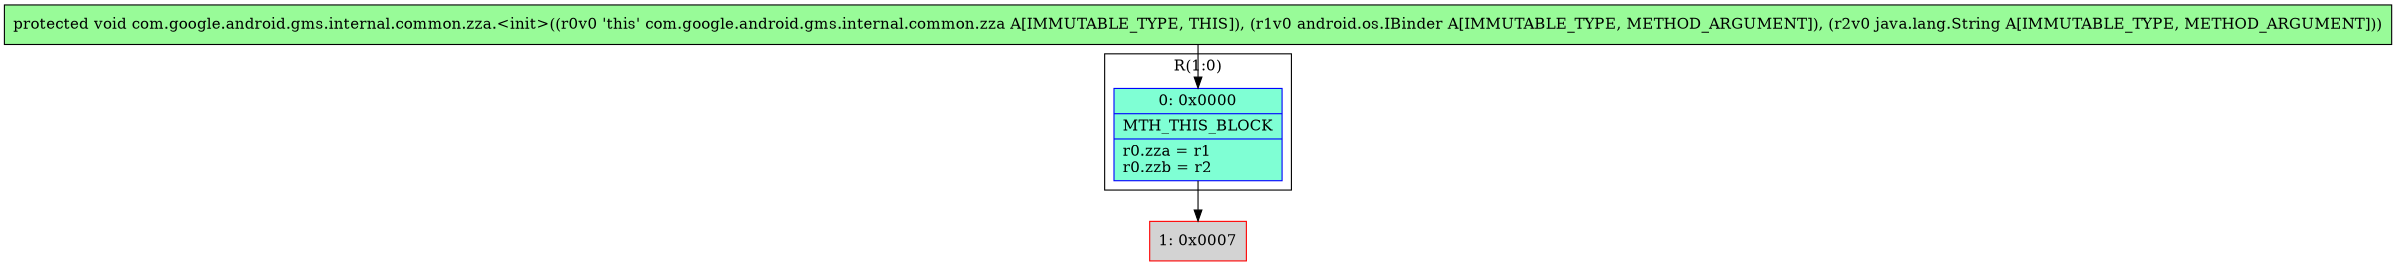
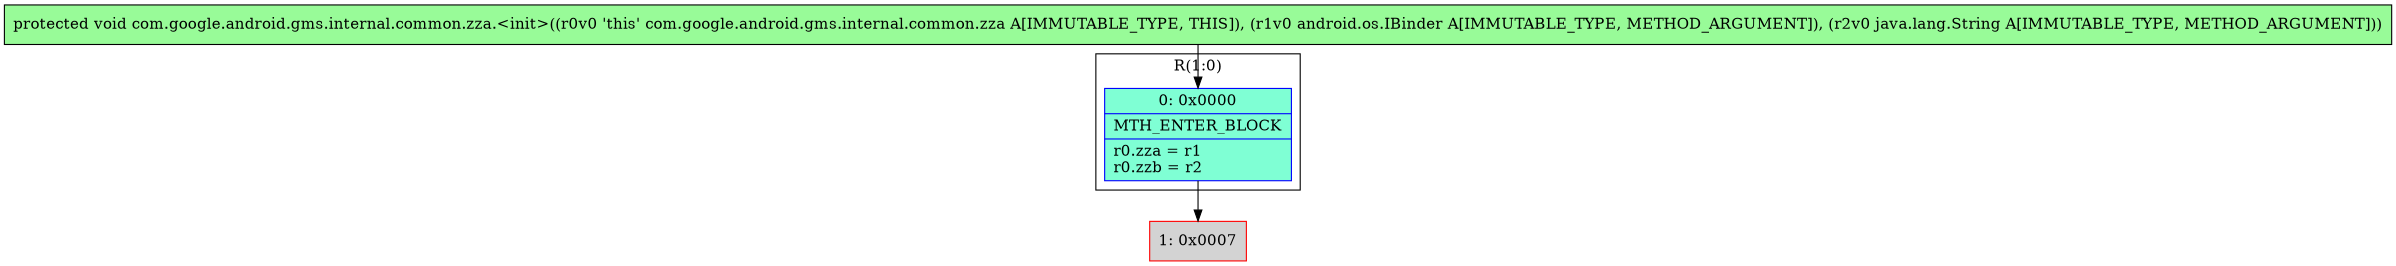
(1198, 126) -> (1198, 126)
